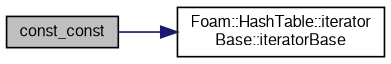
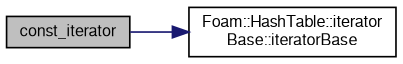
(62, 32) -> (68, 32)
